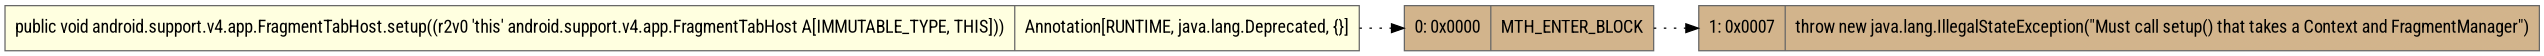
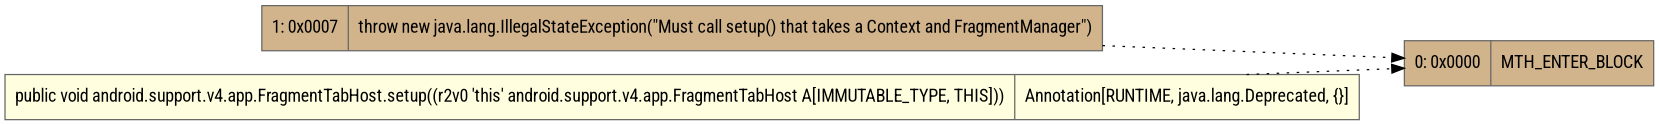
(1670, 28) -> (1247, 52)
